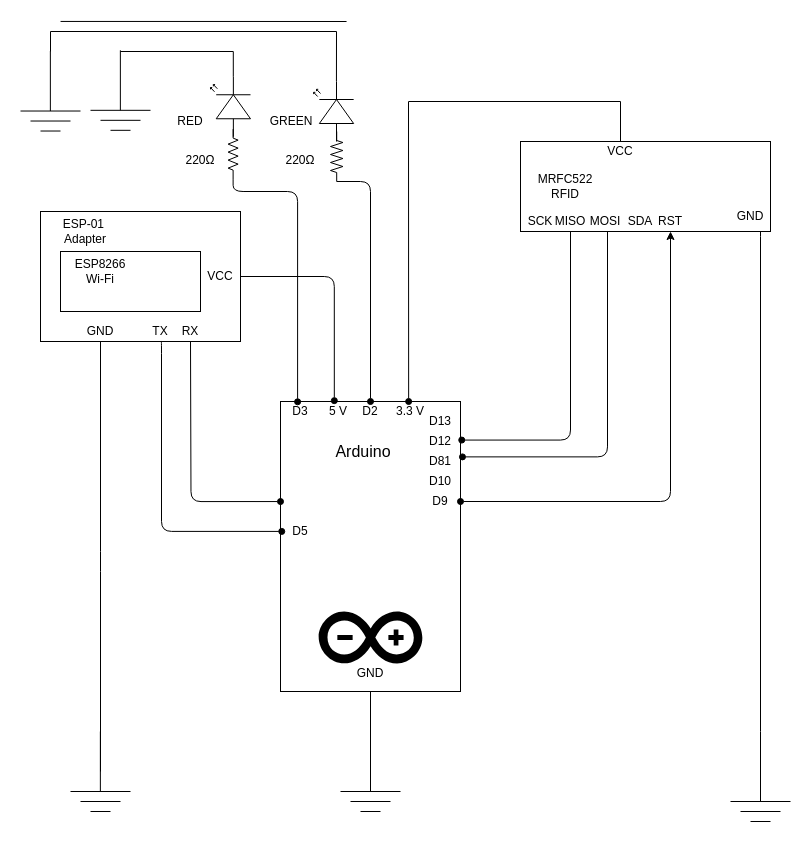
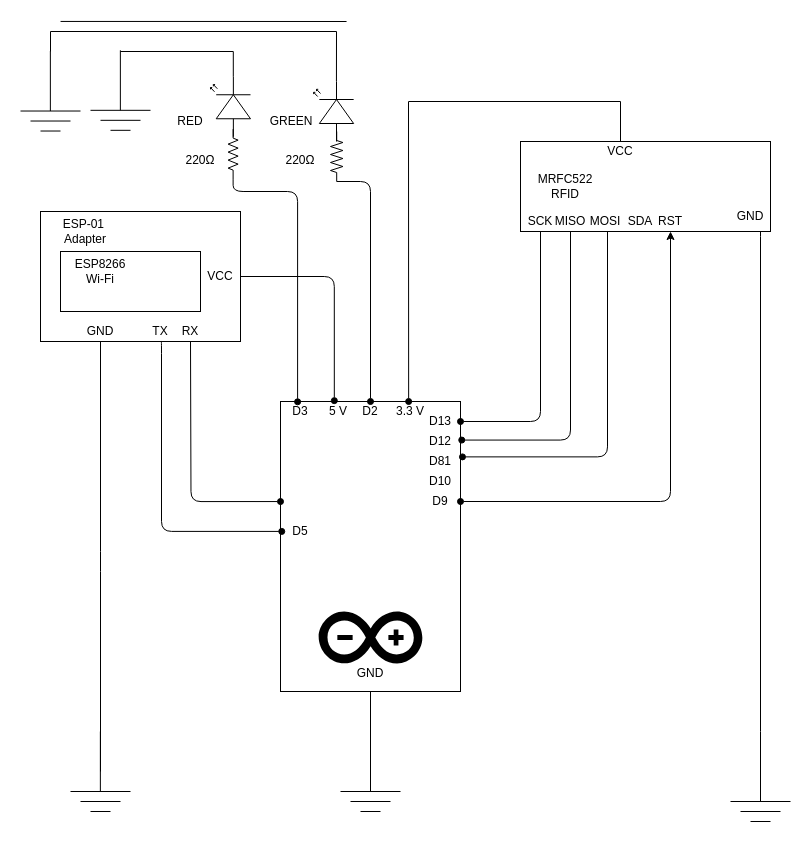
none -> (541, 361)
(364, 452) -> none
